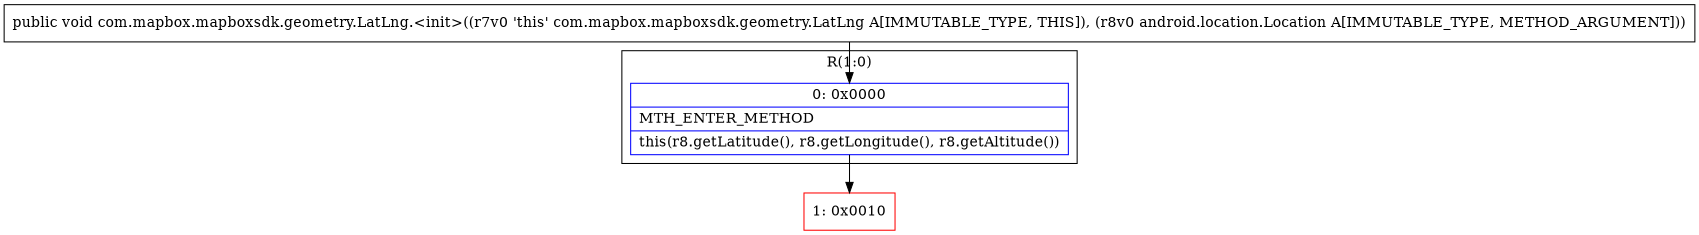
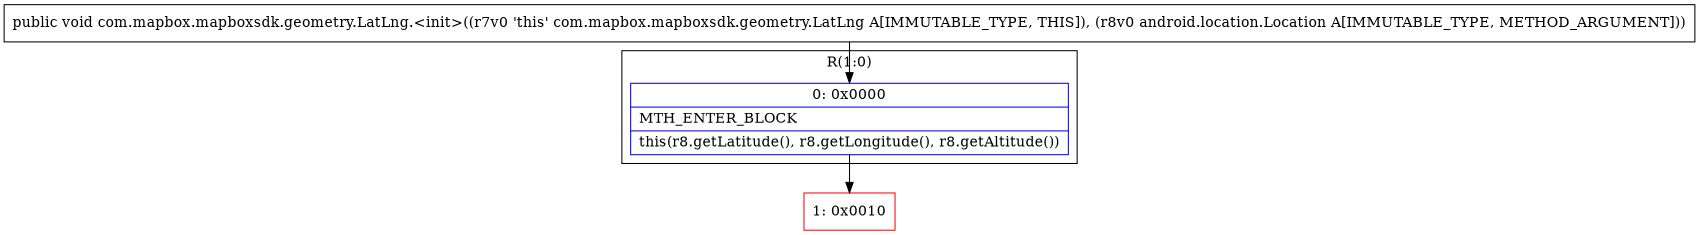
(727, 118) -> (719, 118)
